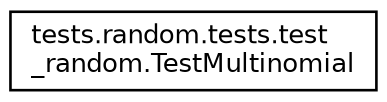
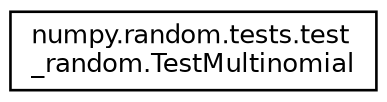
(193, 51) -> (193, 51)
